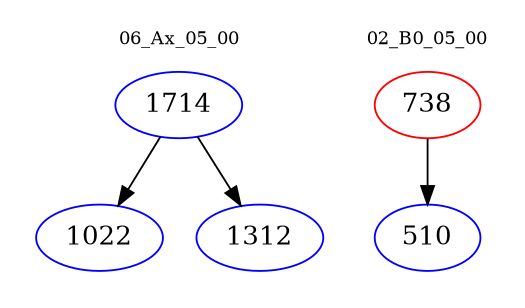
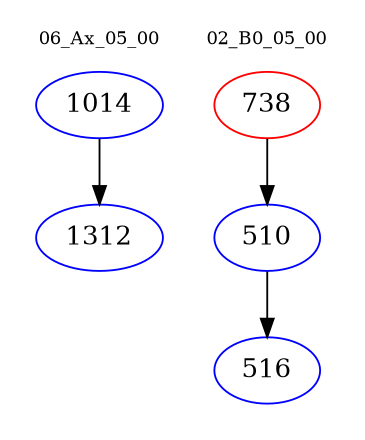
(179, 105) -> (100, 105)
(100, 238) -> none
none -> (267, 370)
